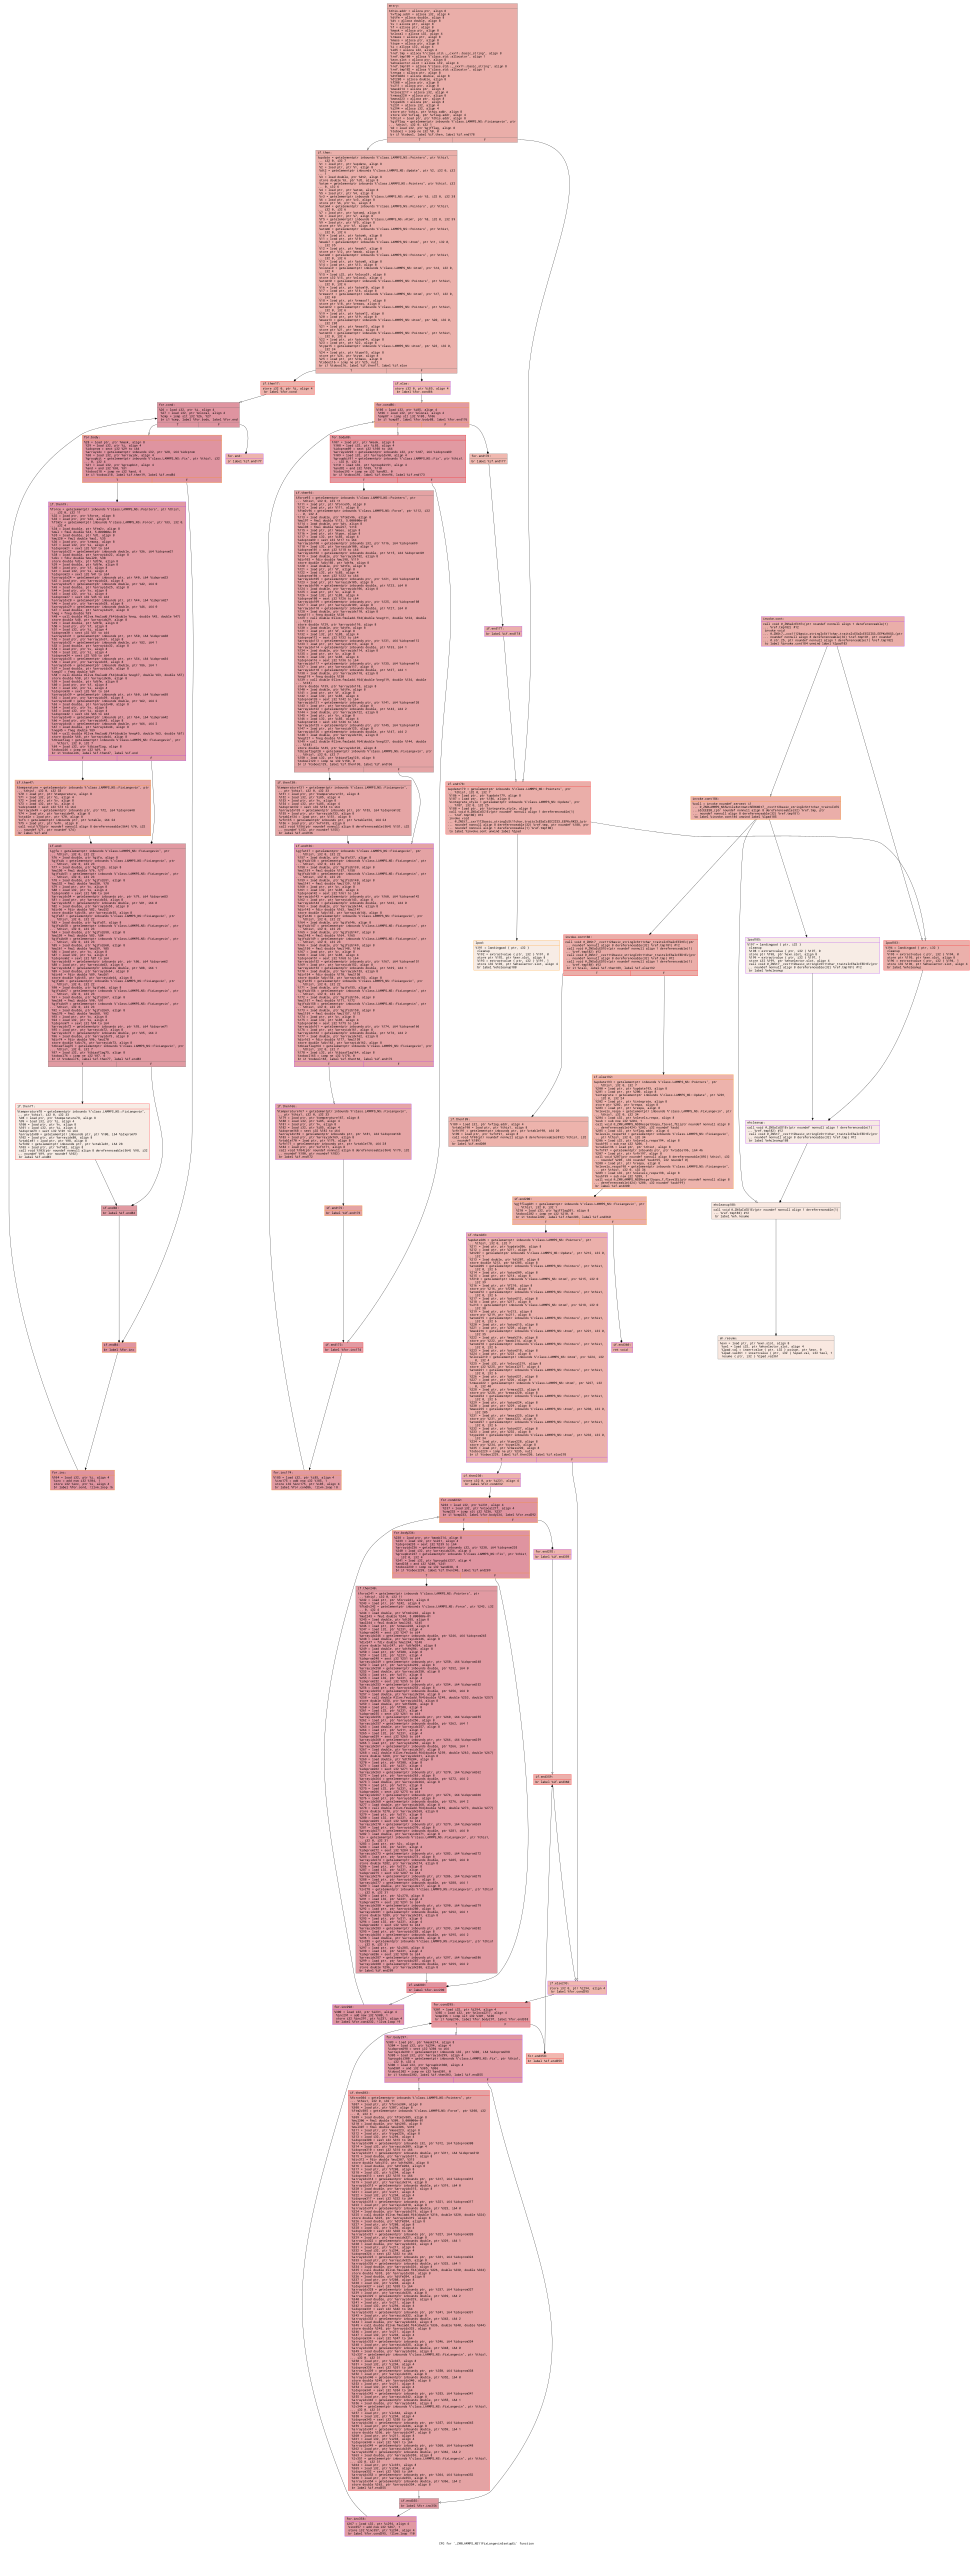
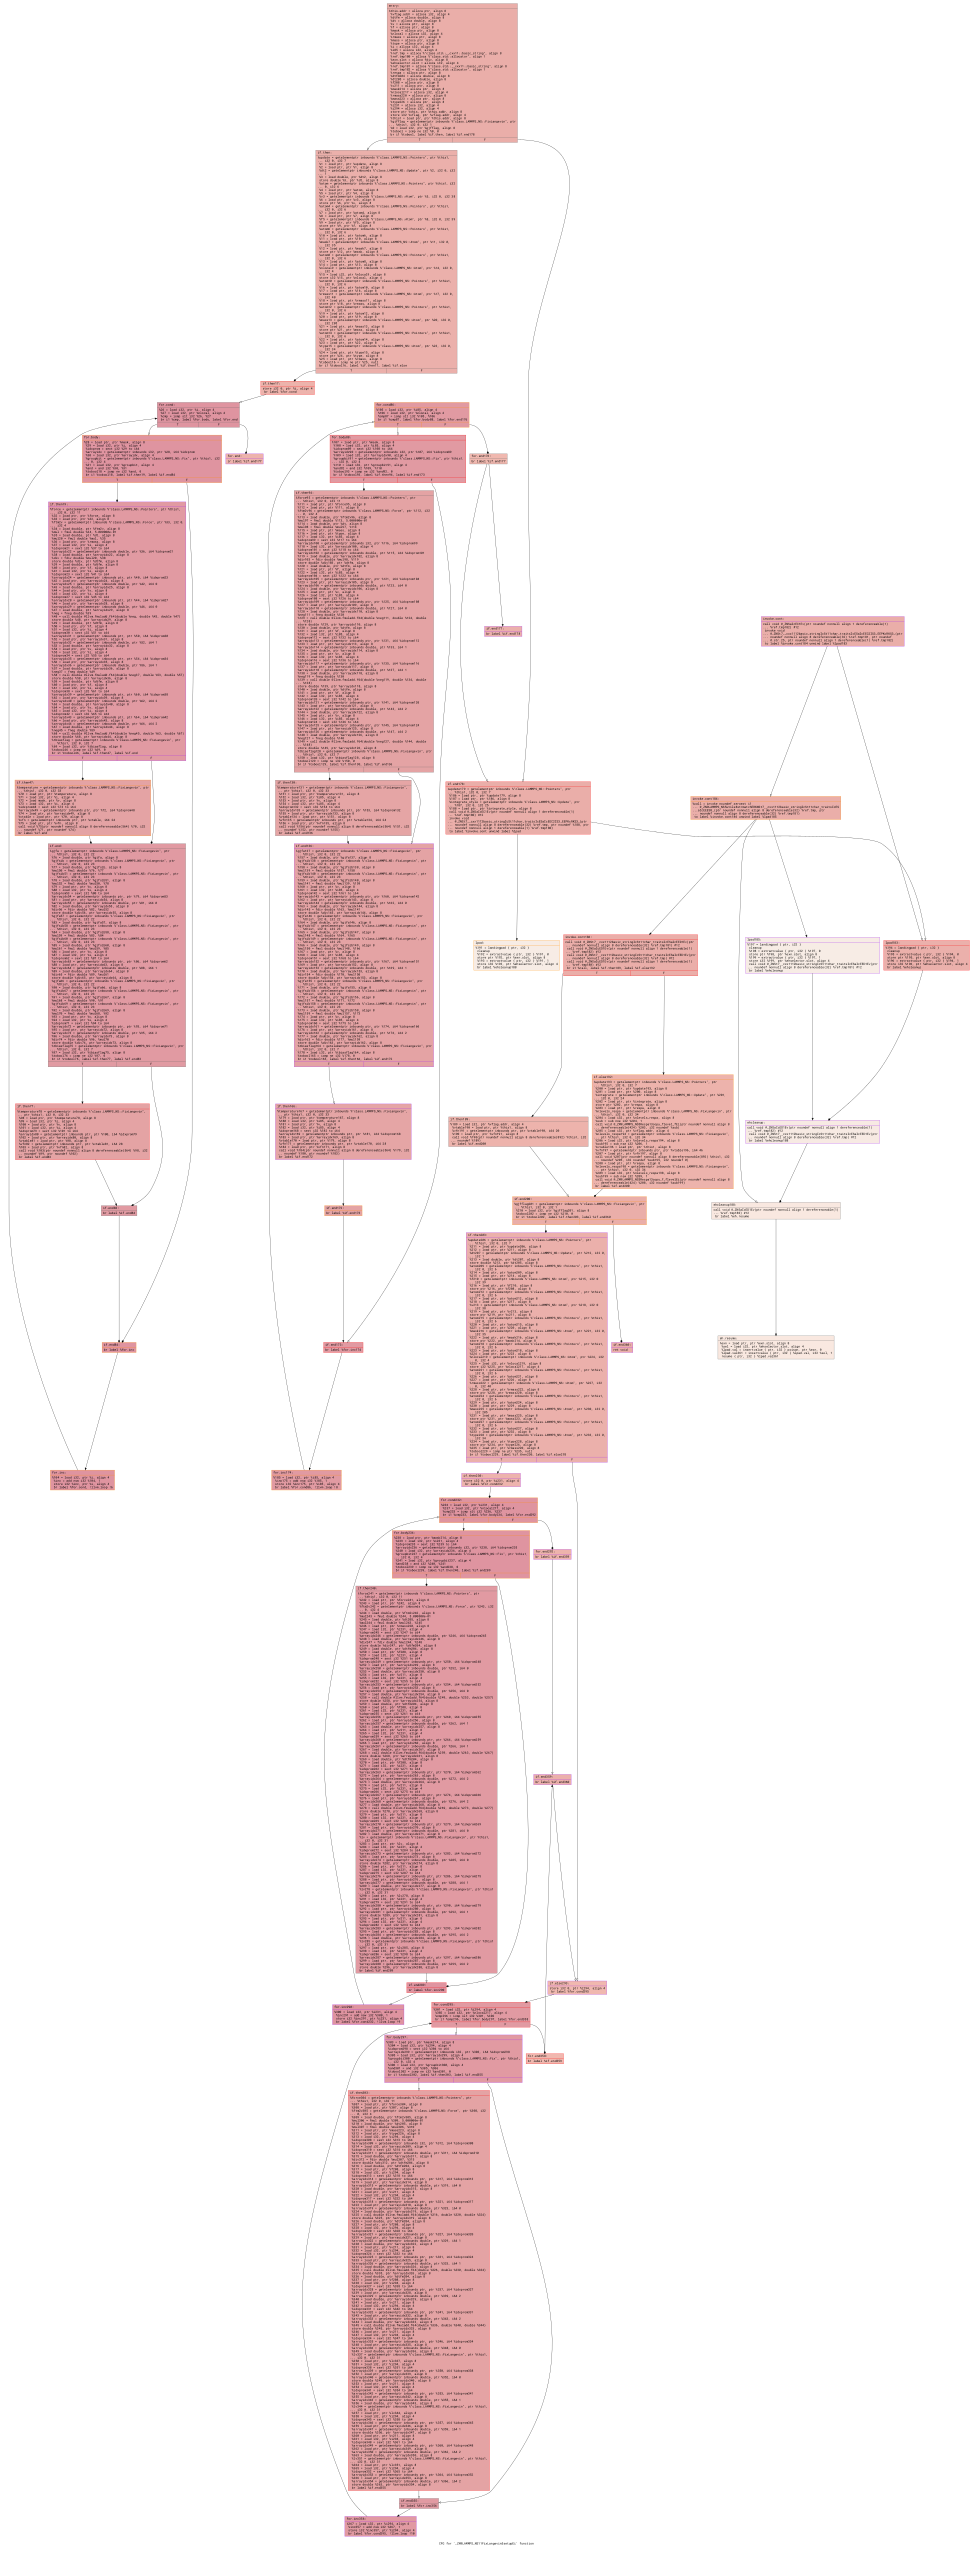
(418, 60) -> (418, 60)
(422, 388) -> none
(510, 708) -> (461, 623)
(45, 801) -> (46, 801)
(82, 1132) -> (82, 1132)
none -> (549, 1171)
(552, 1780) -> (552, 1780)
